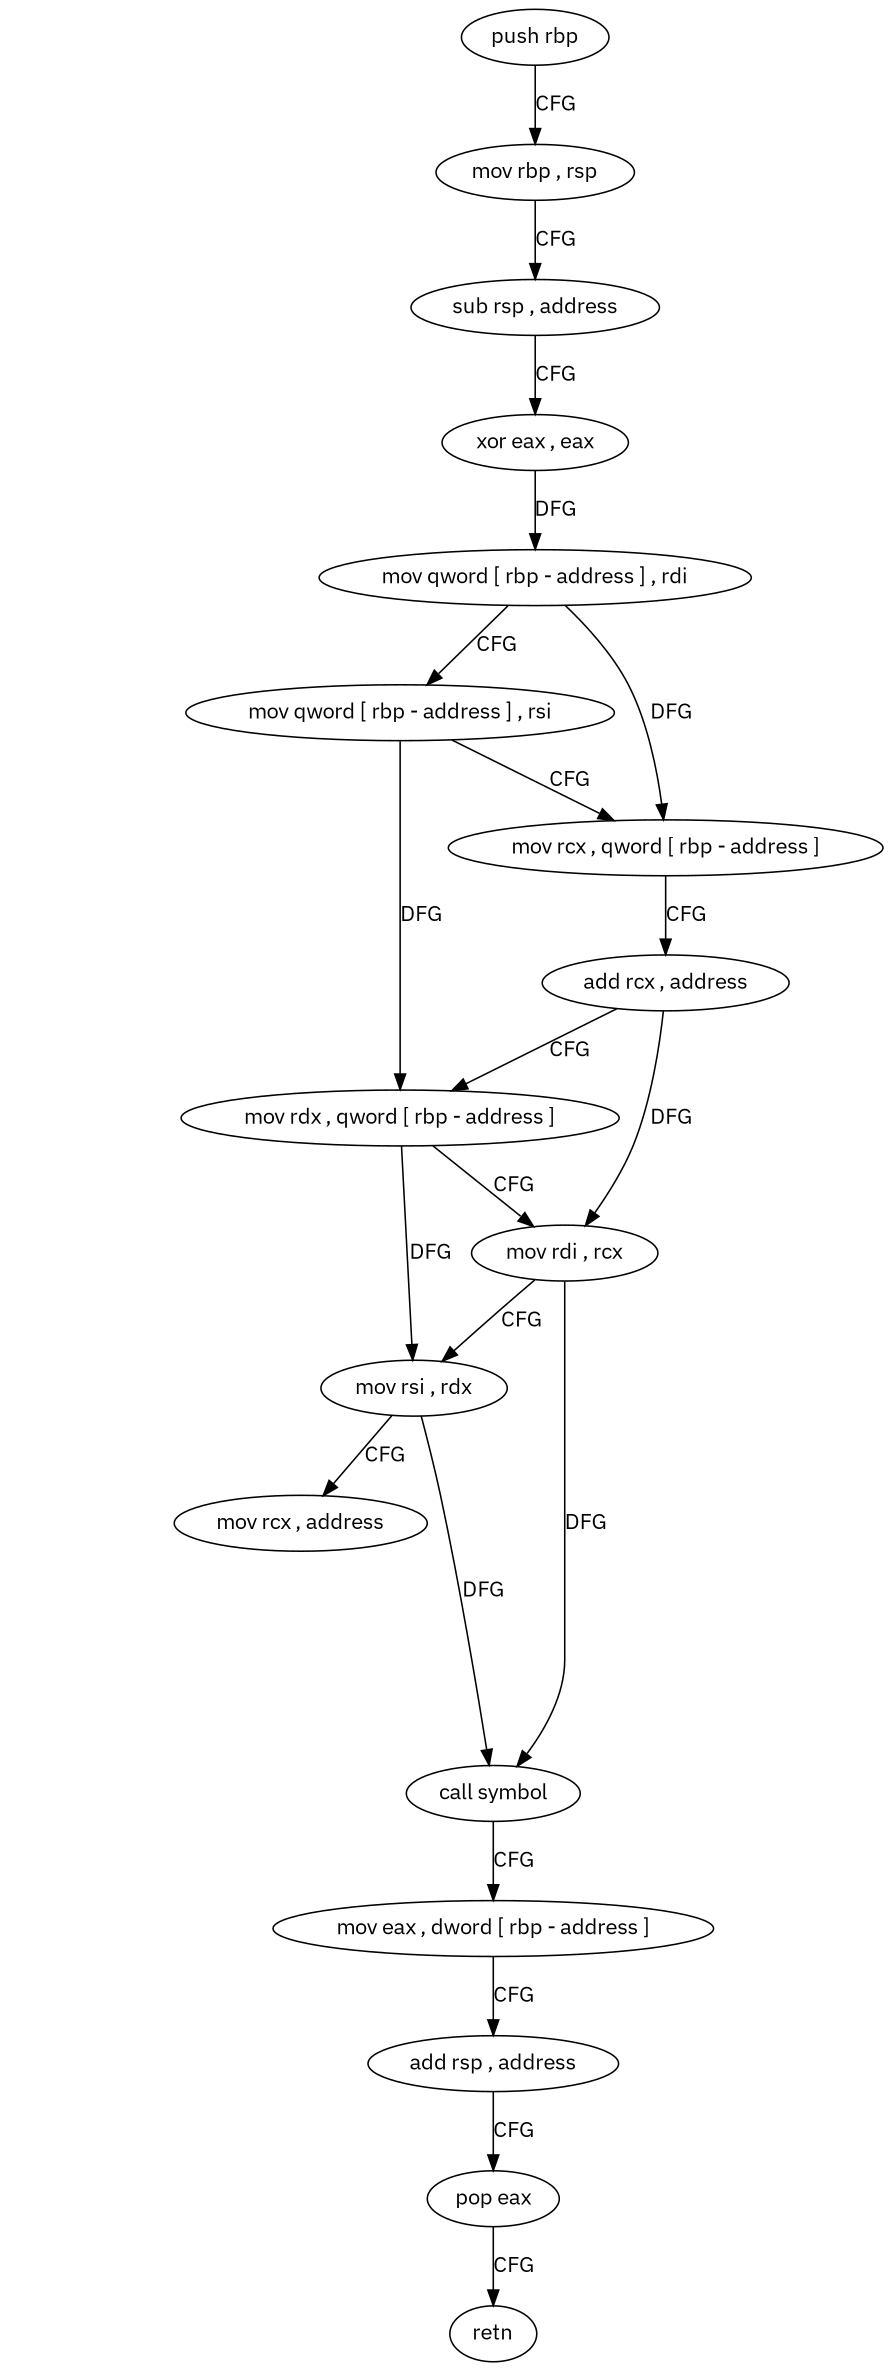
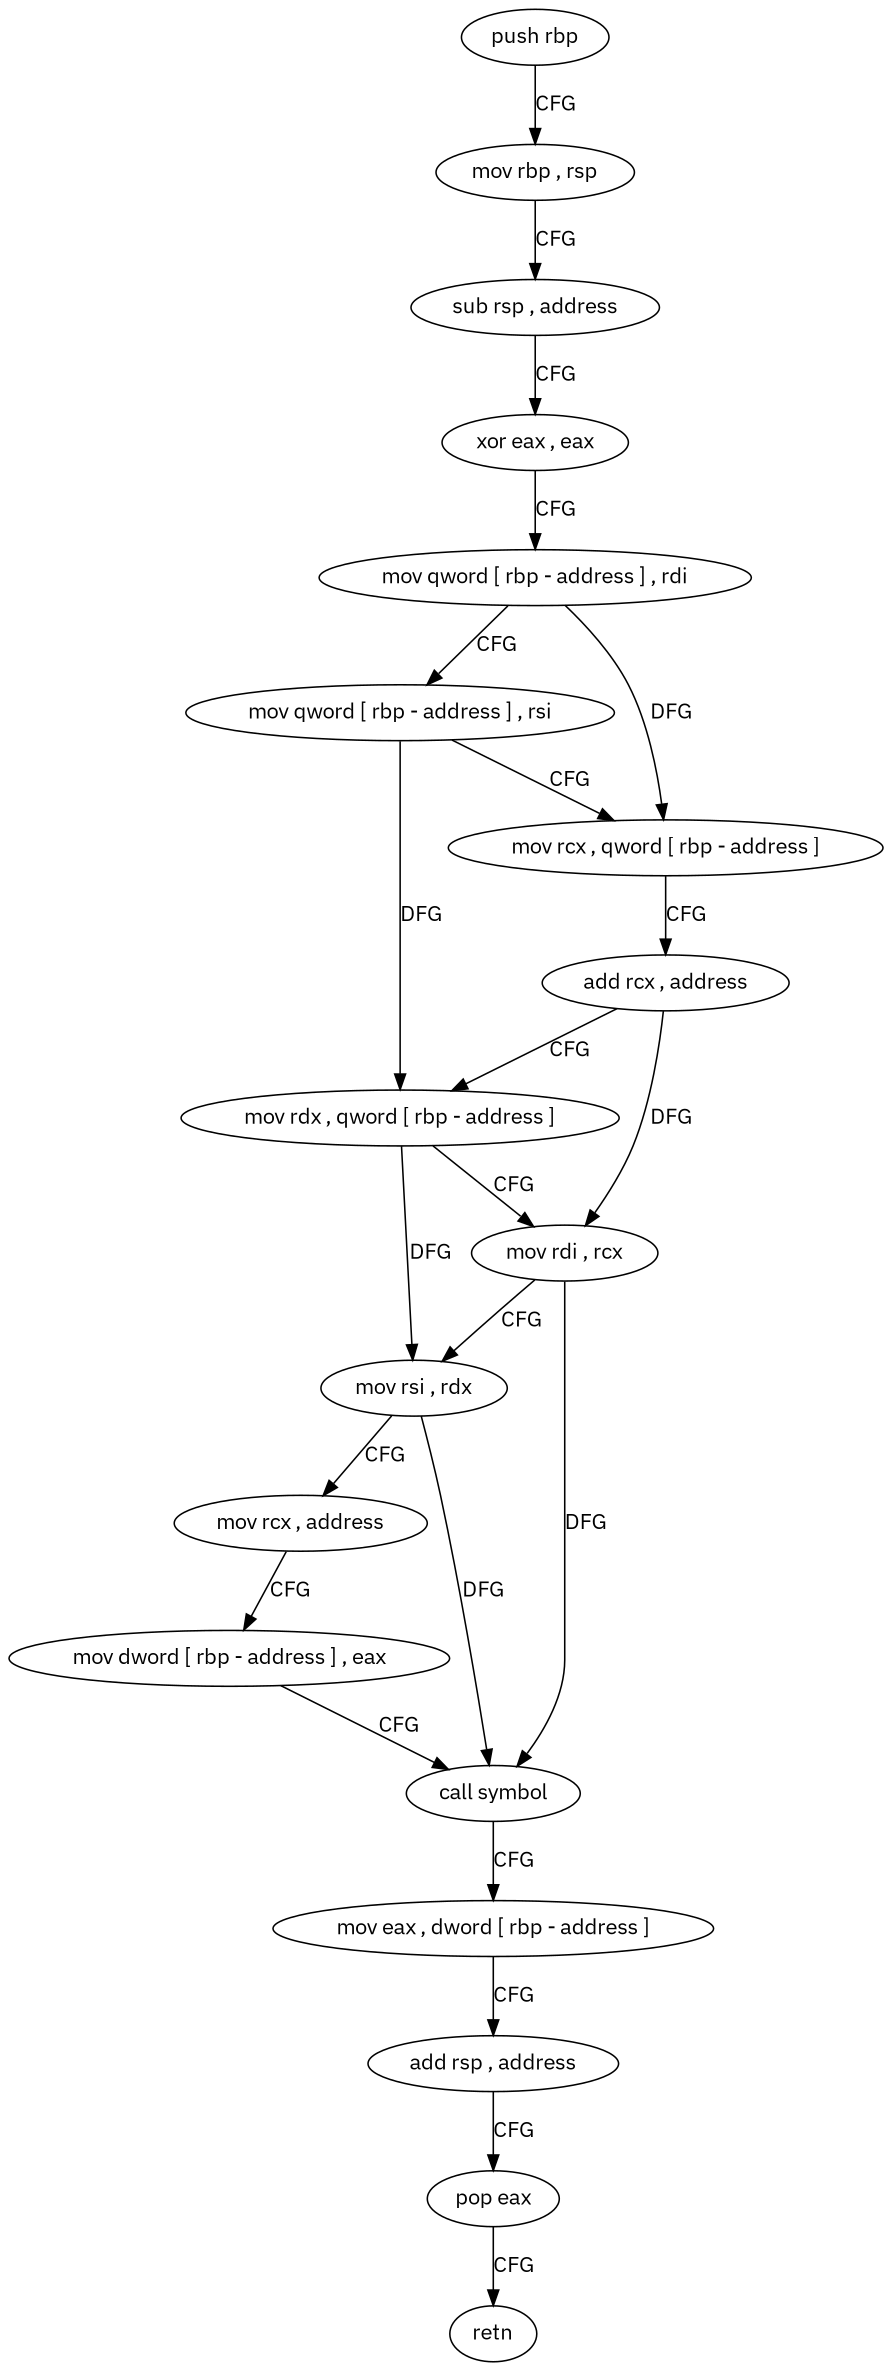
(556, 510) -> (556, 510)
none -> (229, 1658)
